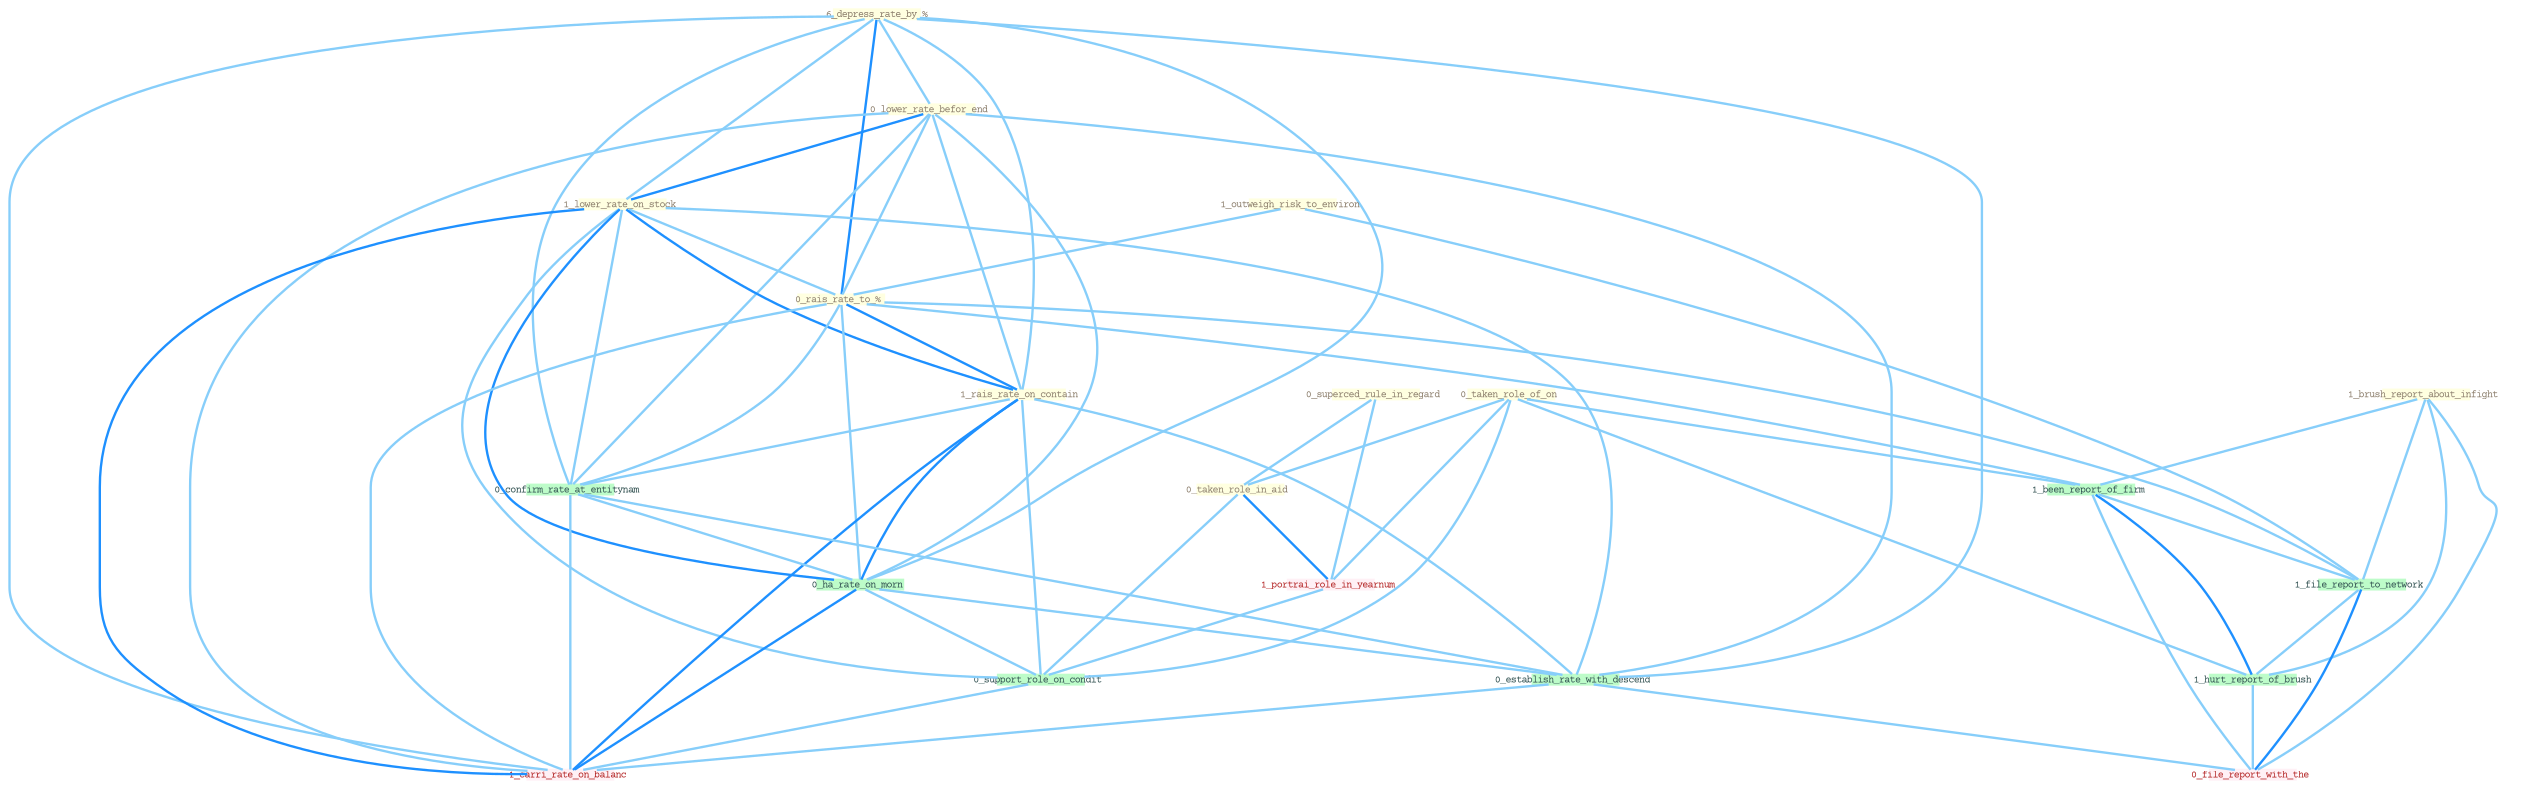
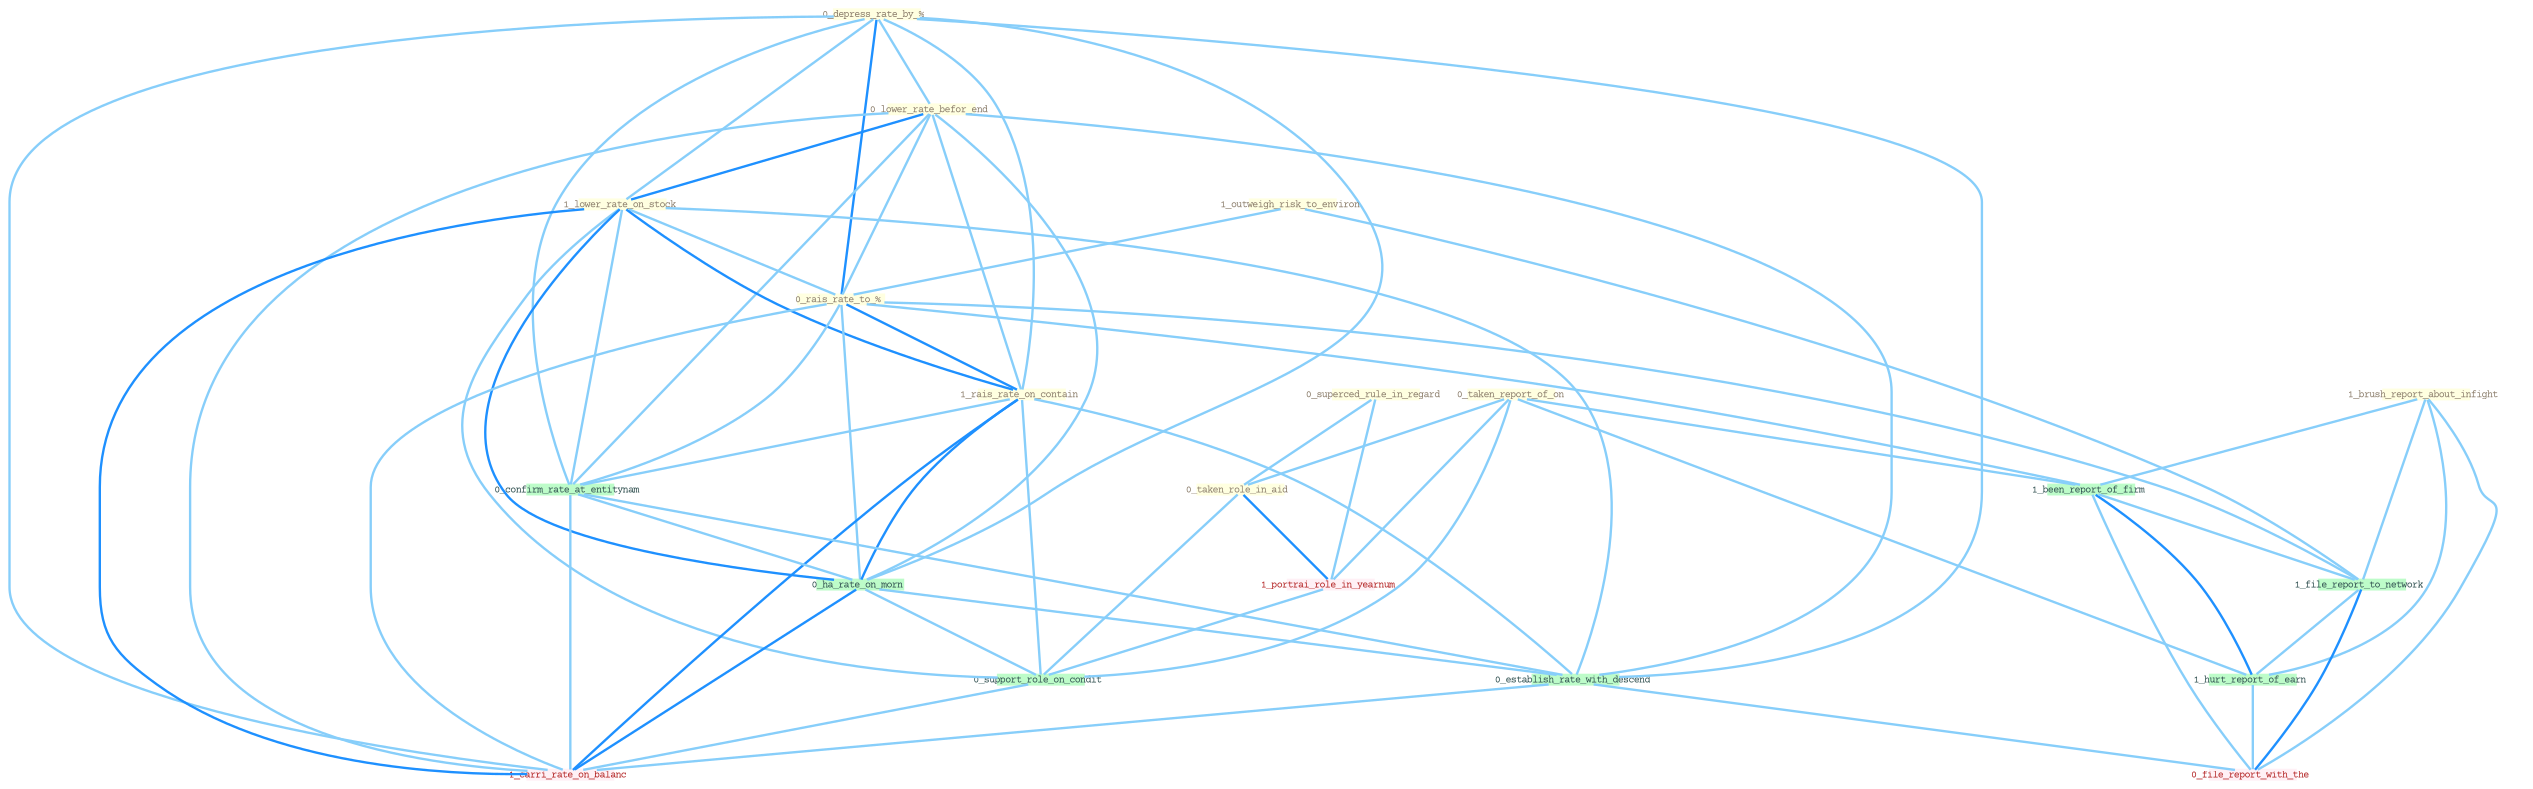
(877, 14) -> (877, 14)
(1511, 394) -> (1511, 394)
(2253, 680) -> (2253, 680)
